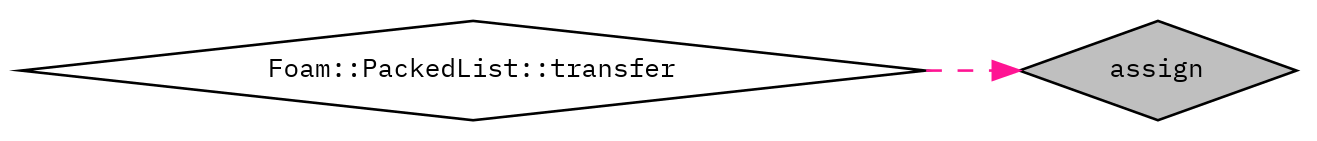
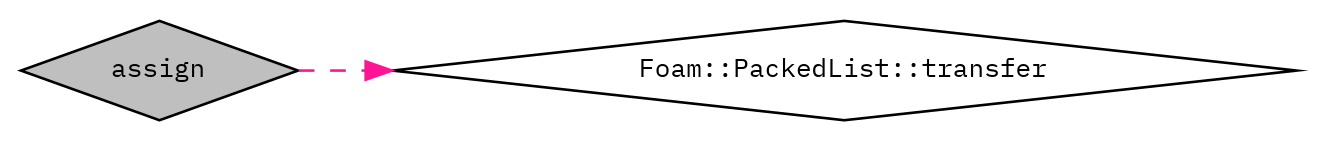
(959, 71) -> (332, 71)
